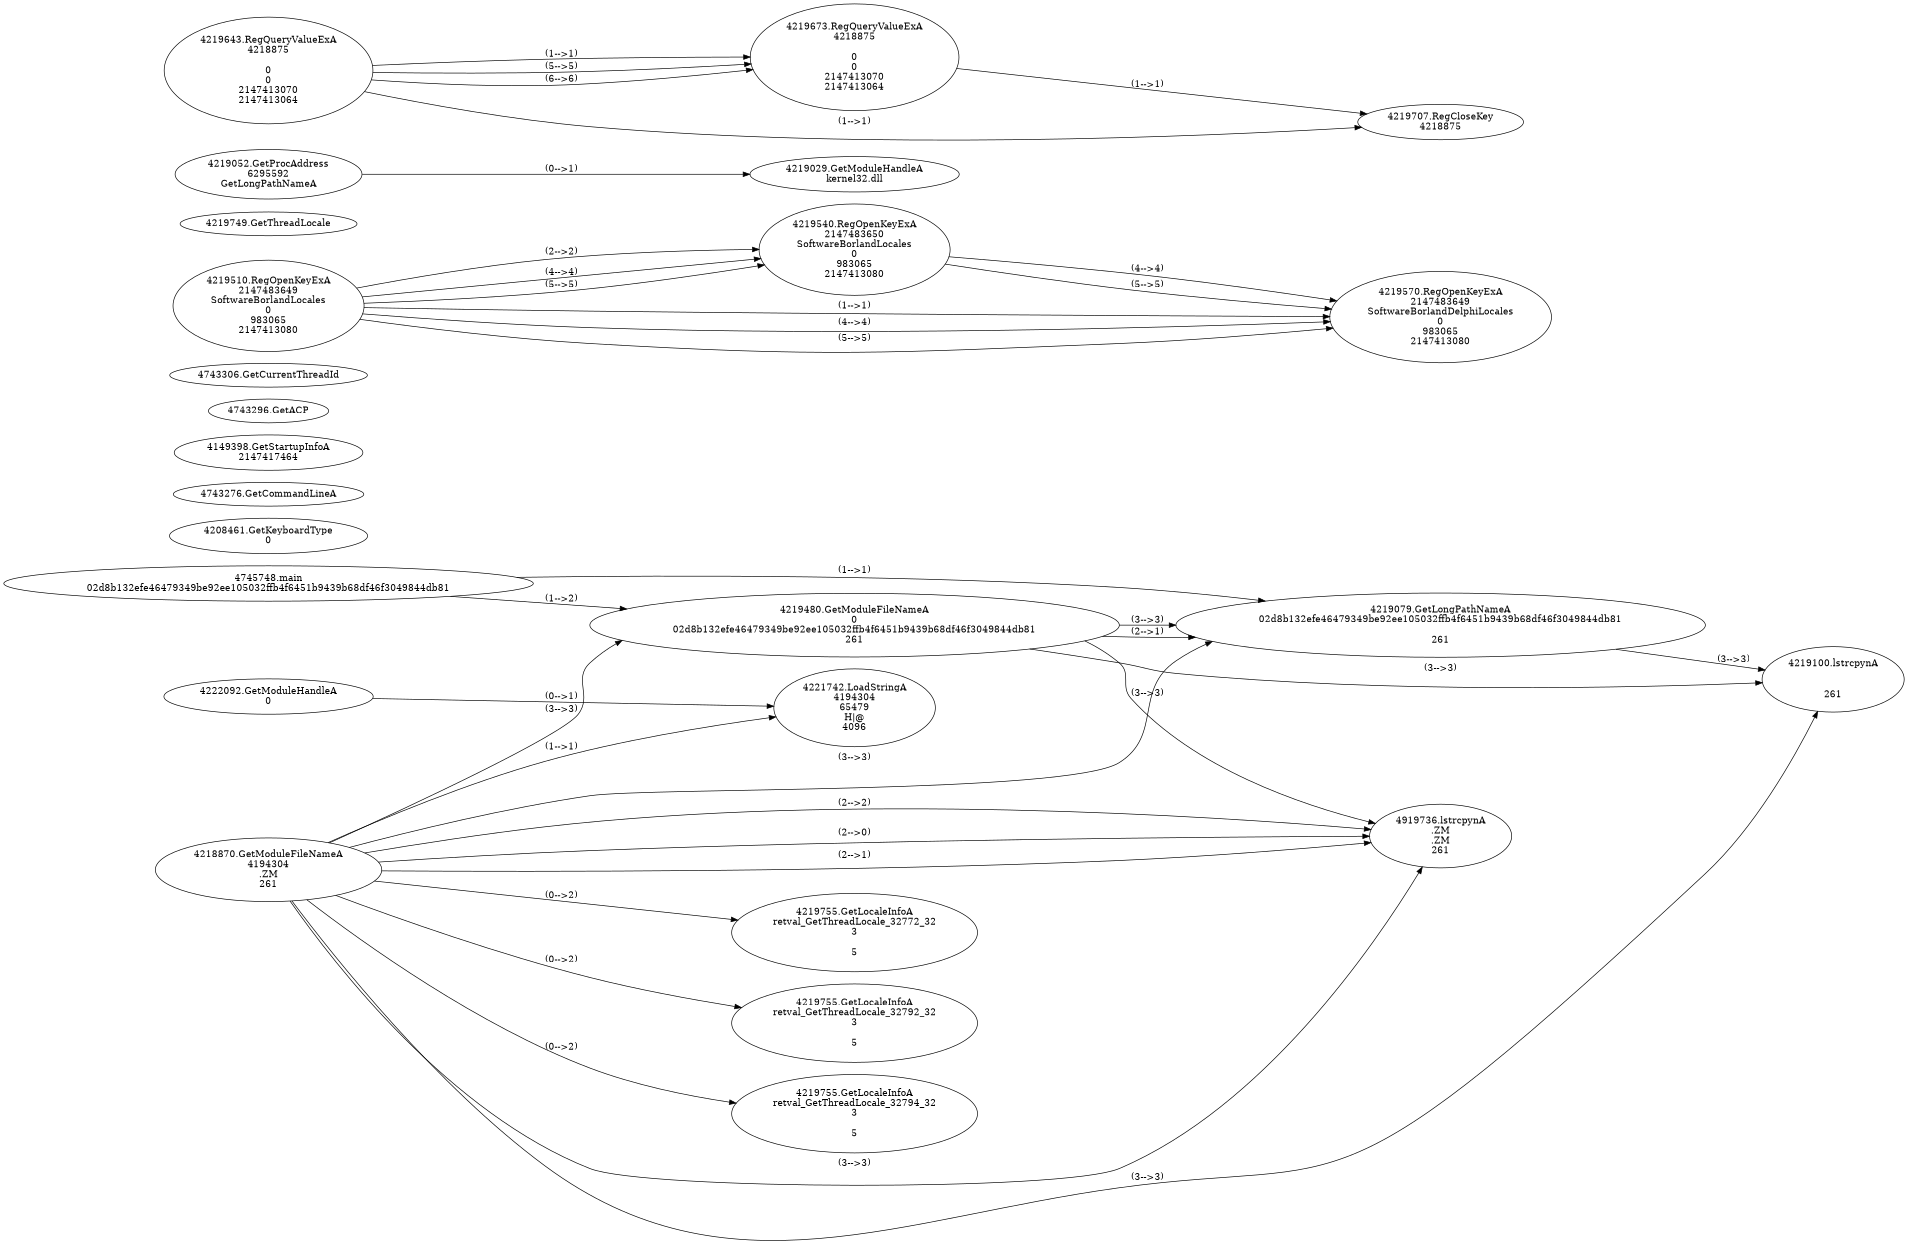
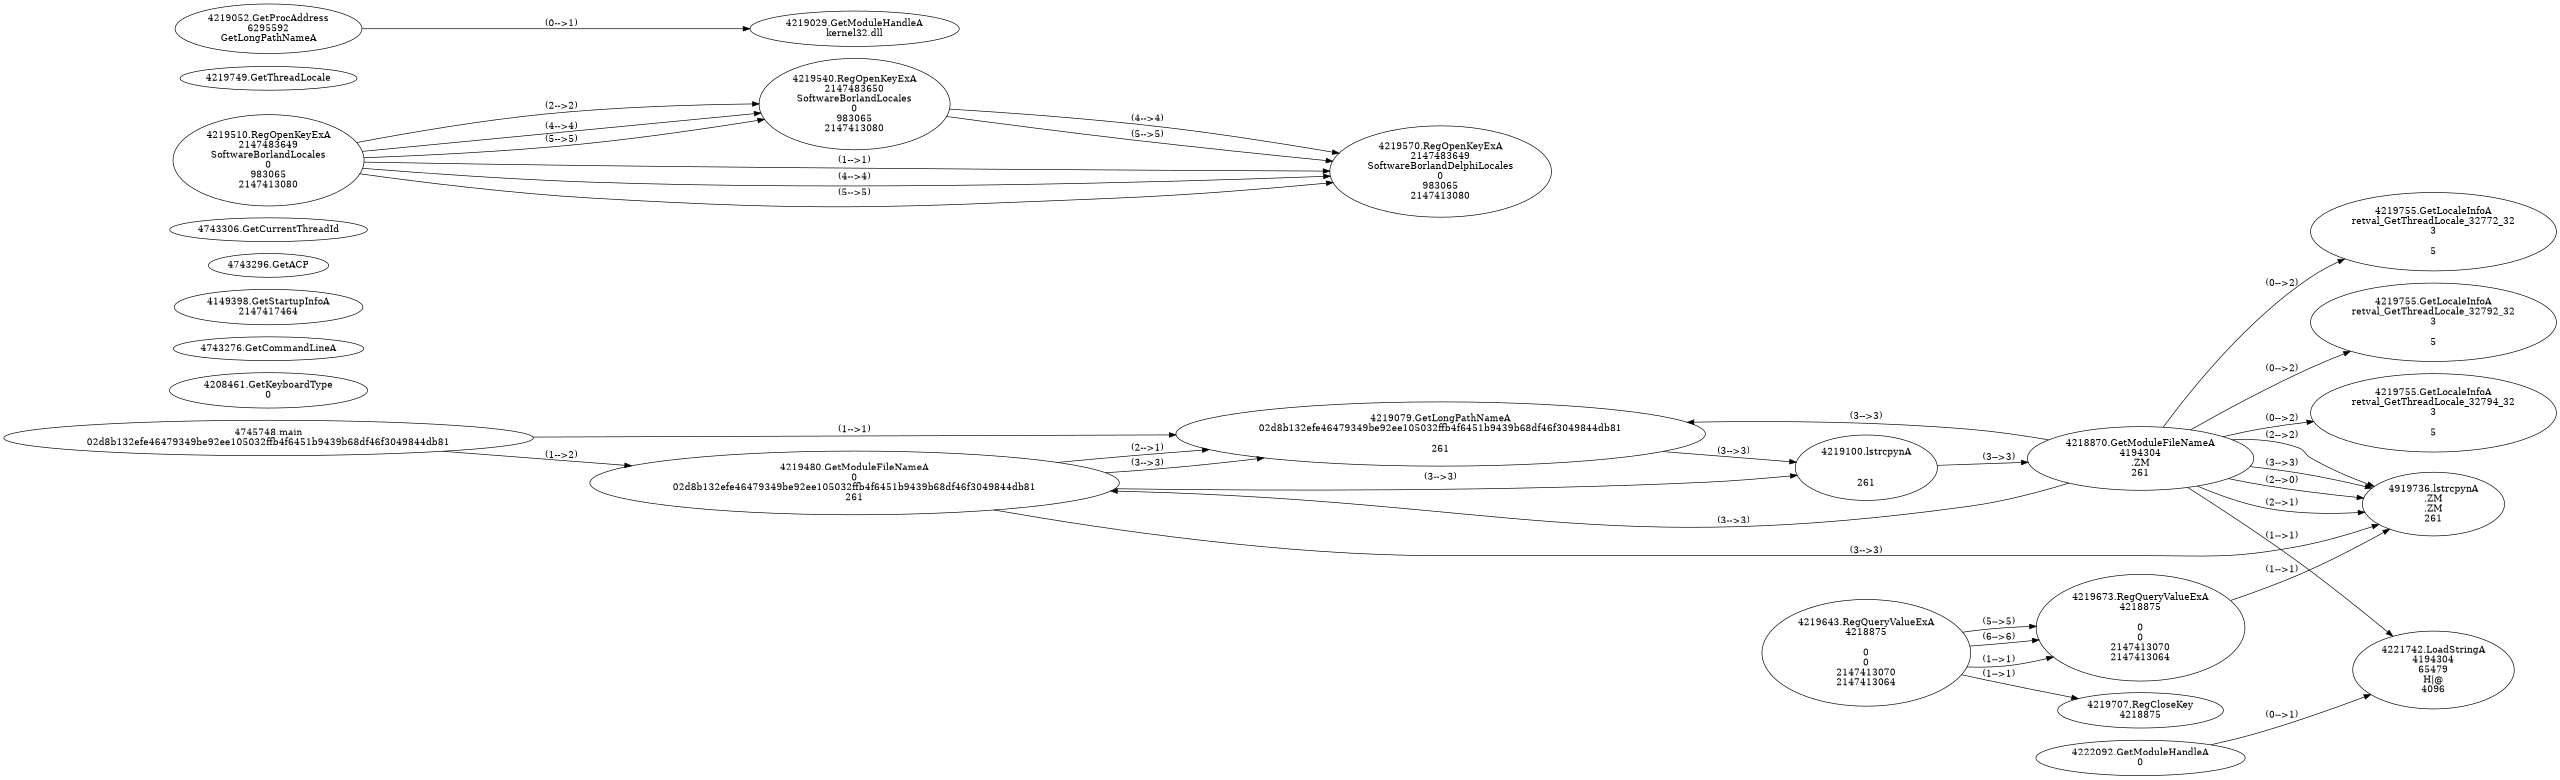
(1158, 91) -> (2305, 572)
(1079, 1194) -> (1979, 464)
